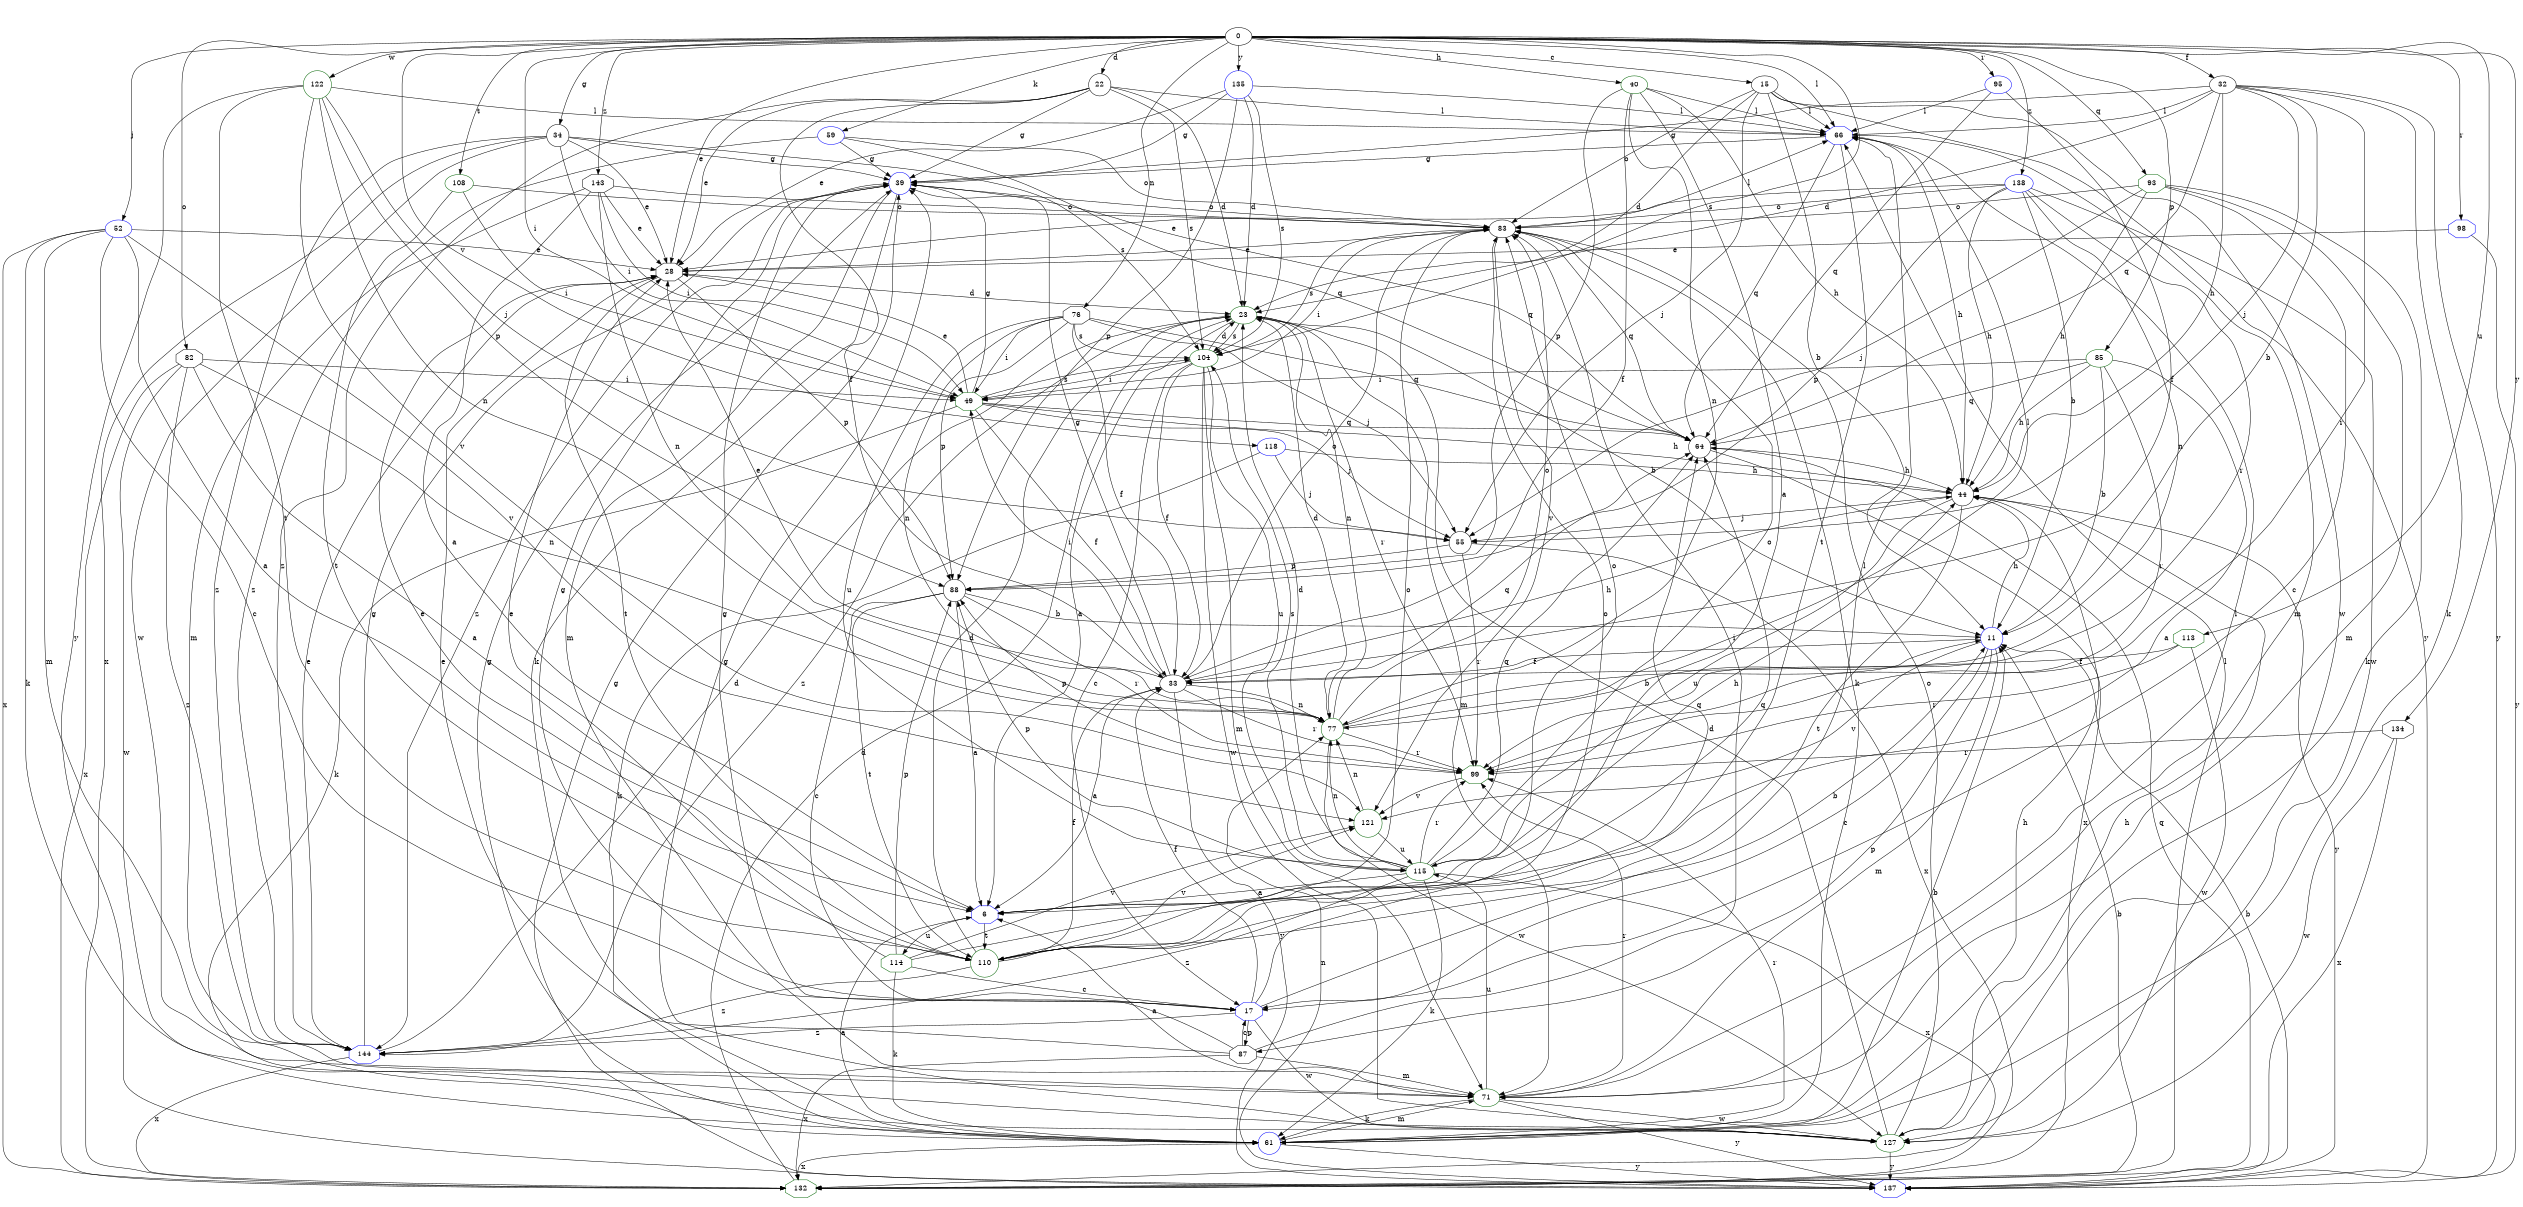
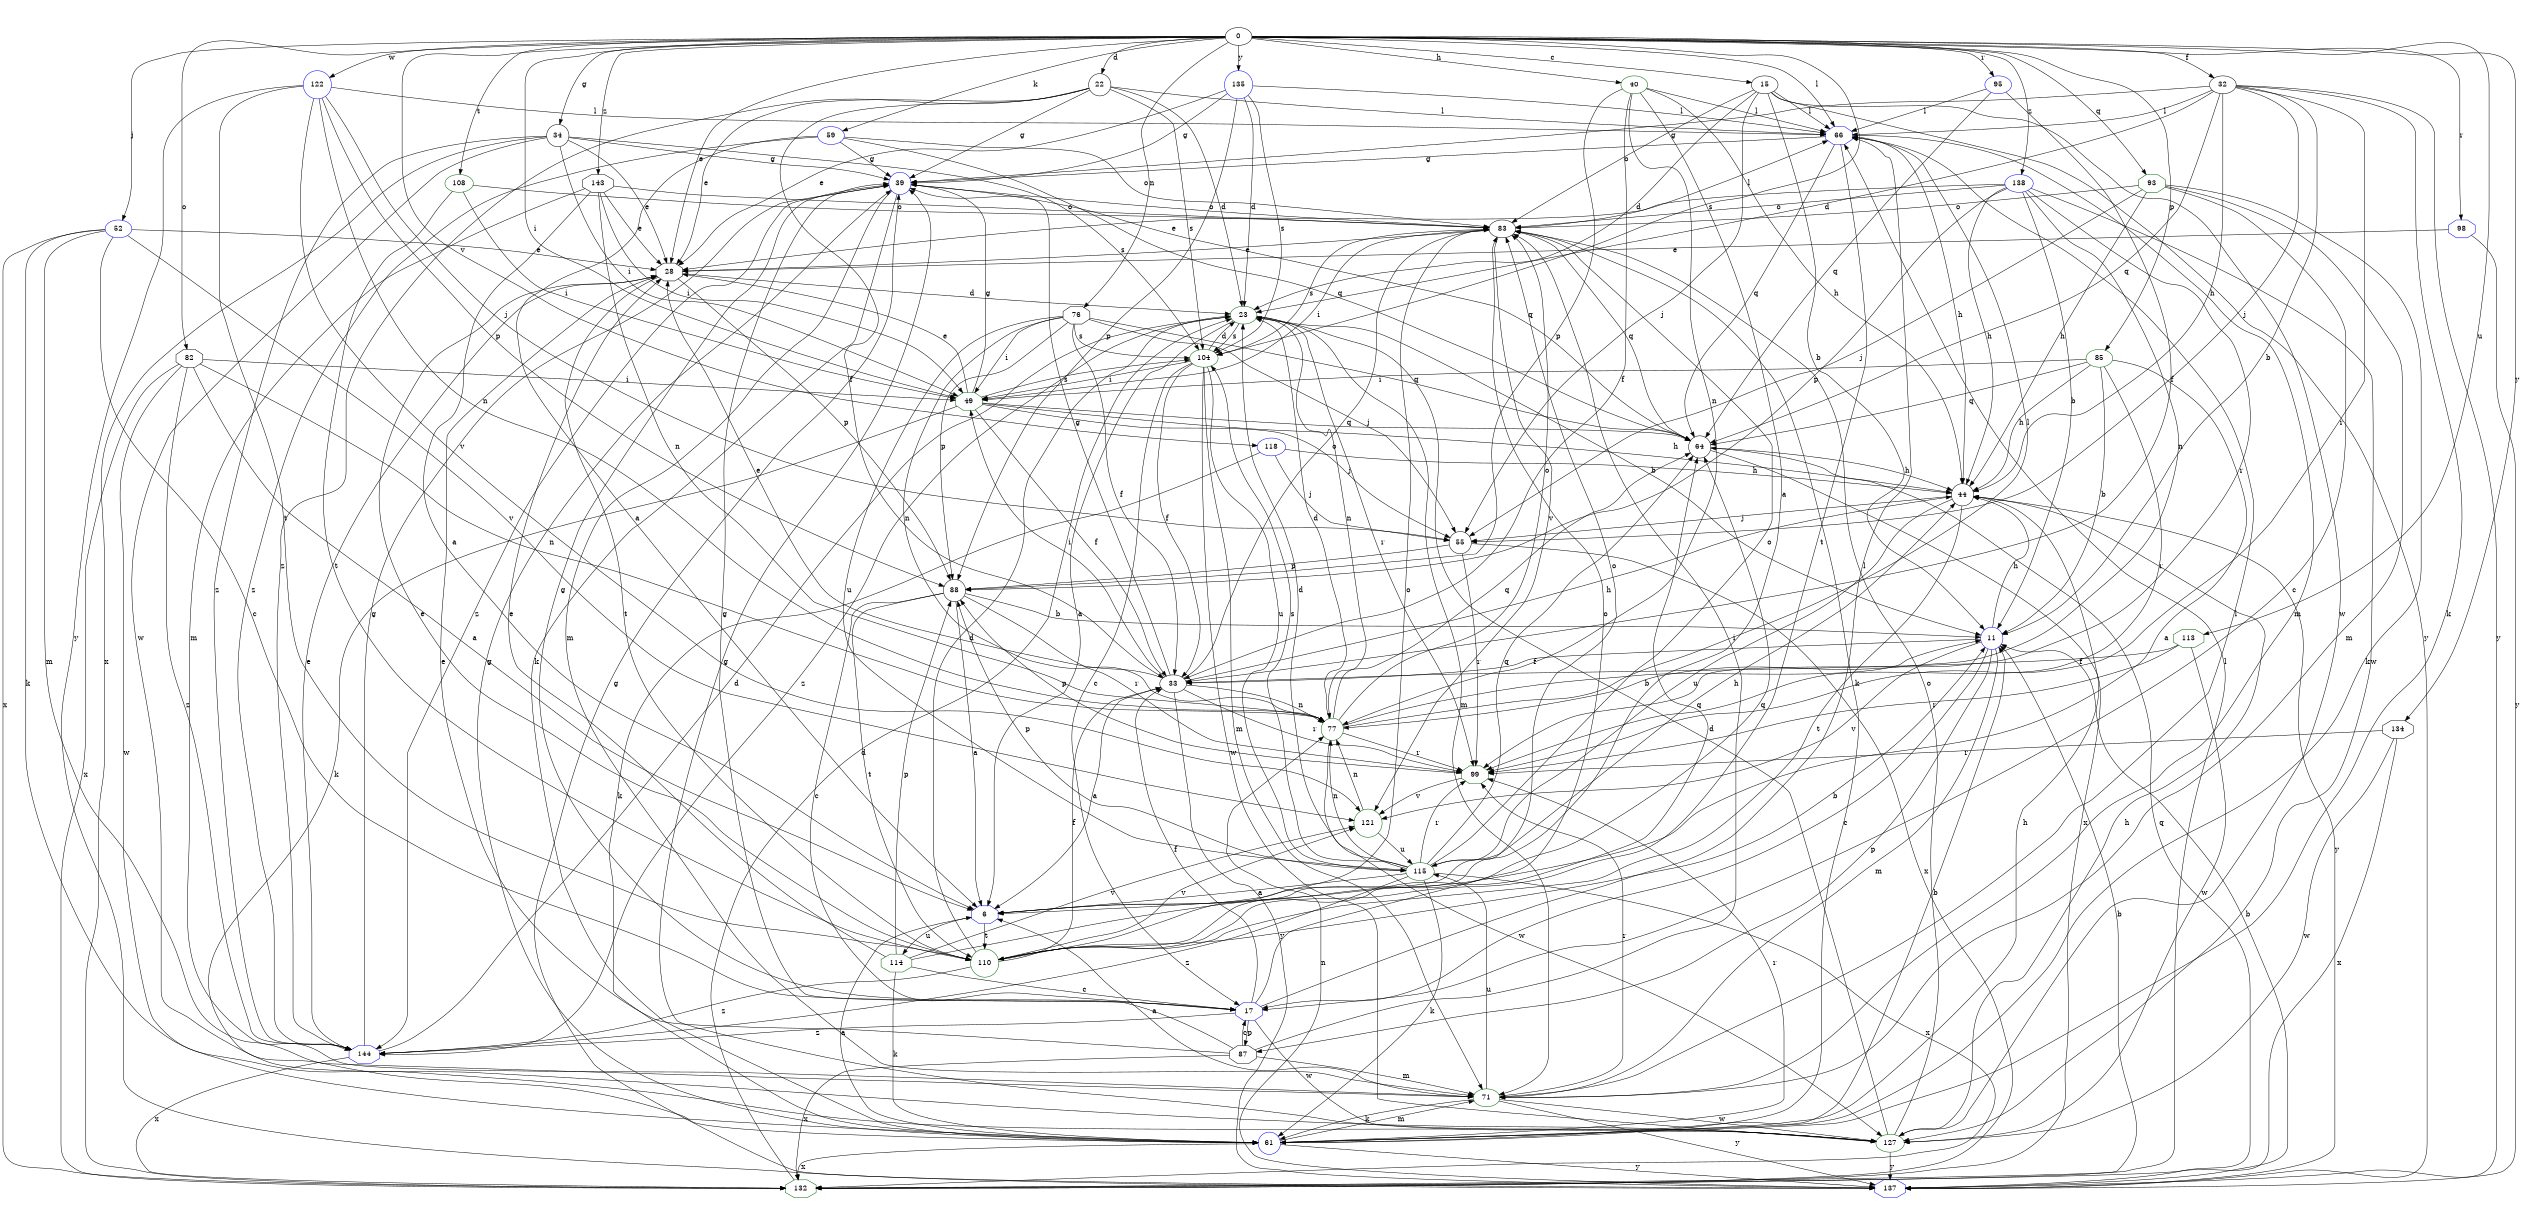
(317, 85) -> (317, 85)
(416, 665) -> (603, 482)
